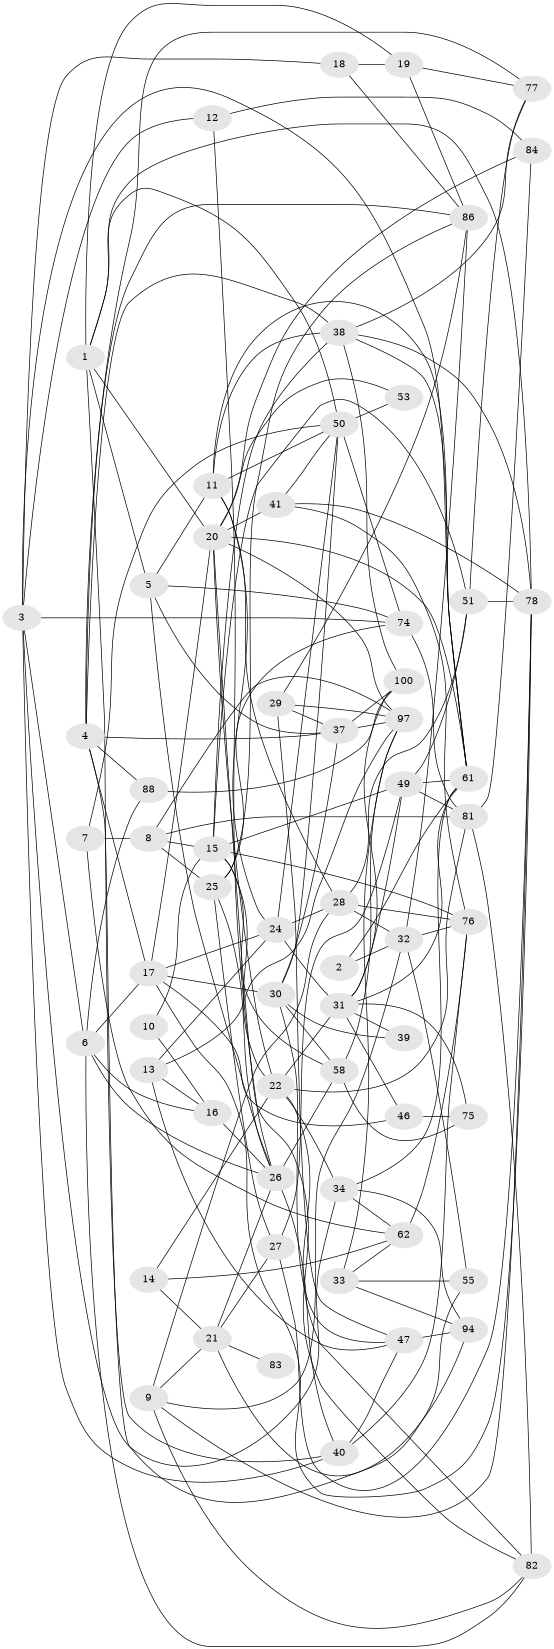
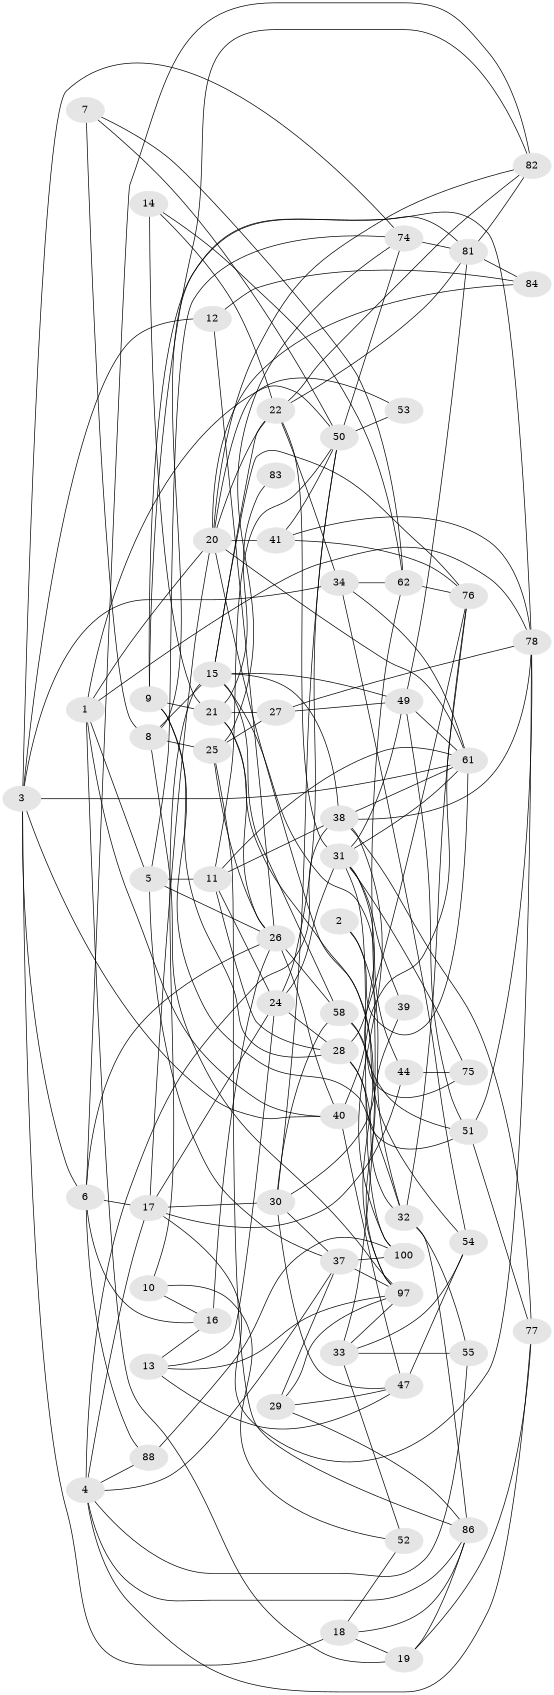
(404, 1117) -> (404, 1072)
(469, 1330) -> (469, 1242)
none -> (404, 1541)
